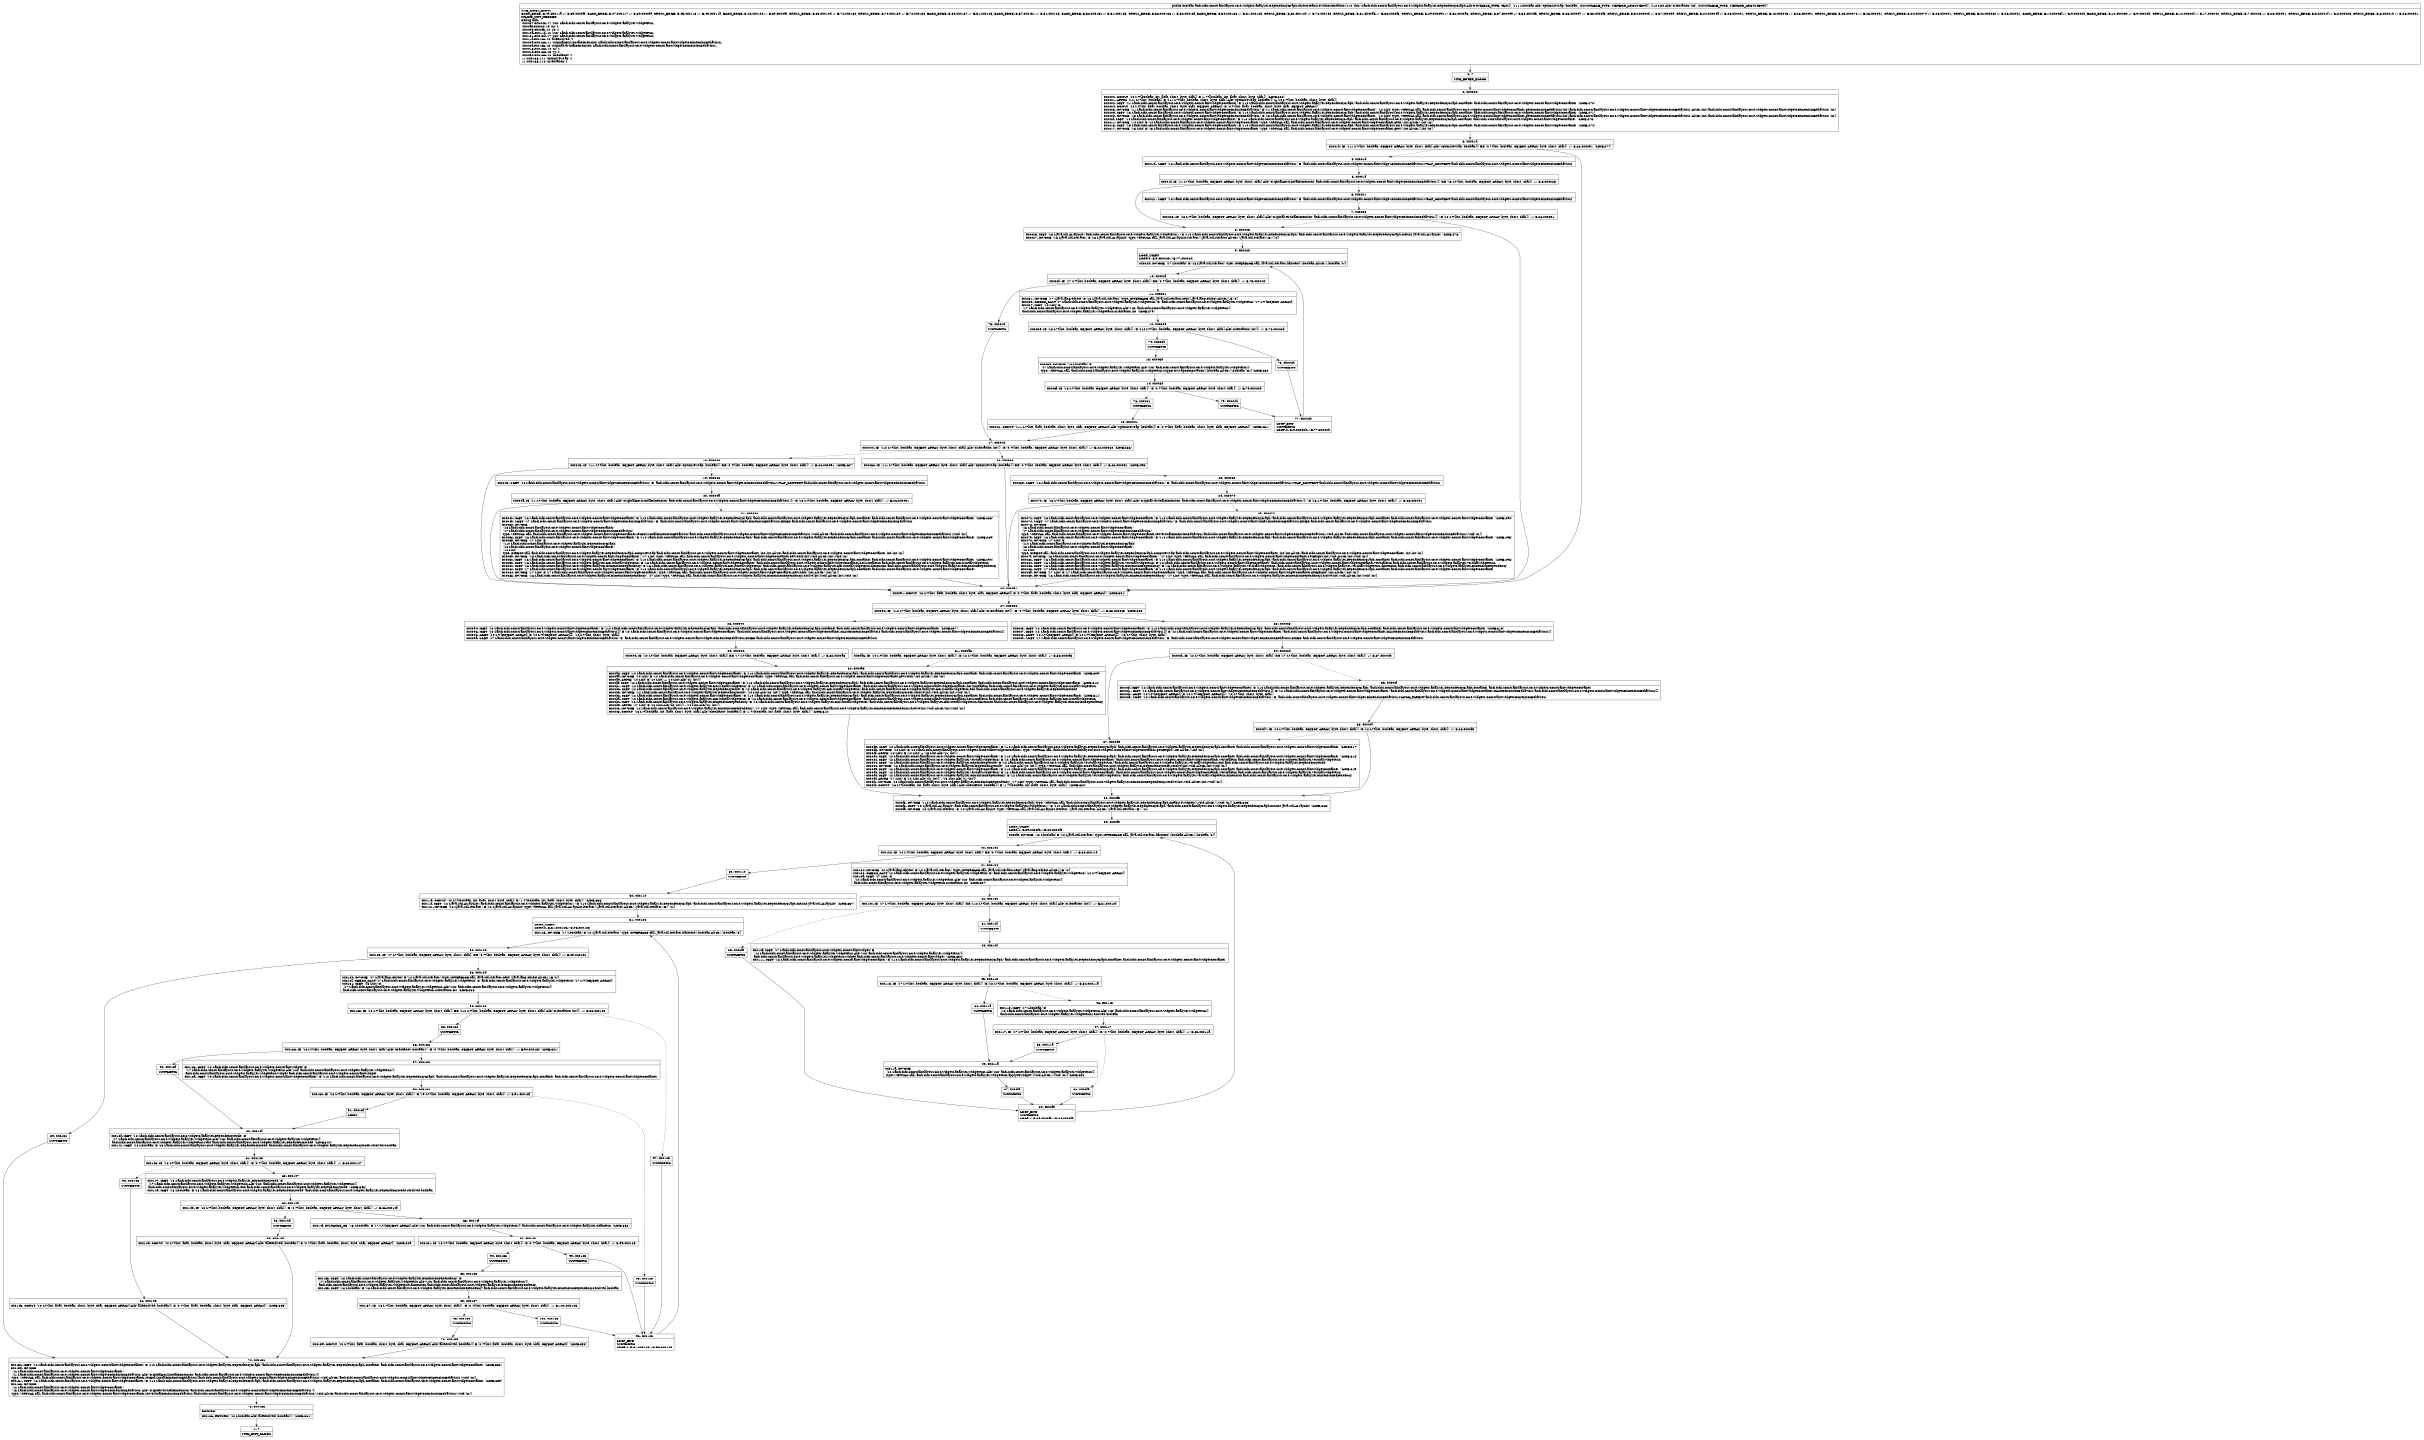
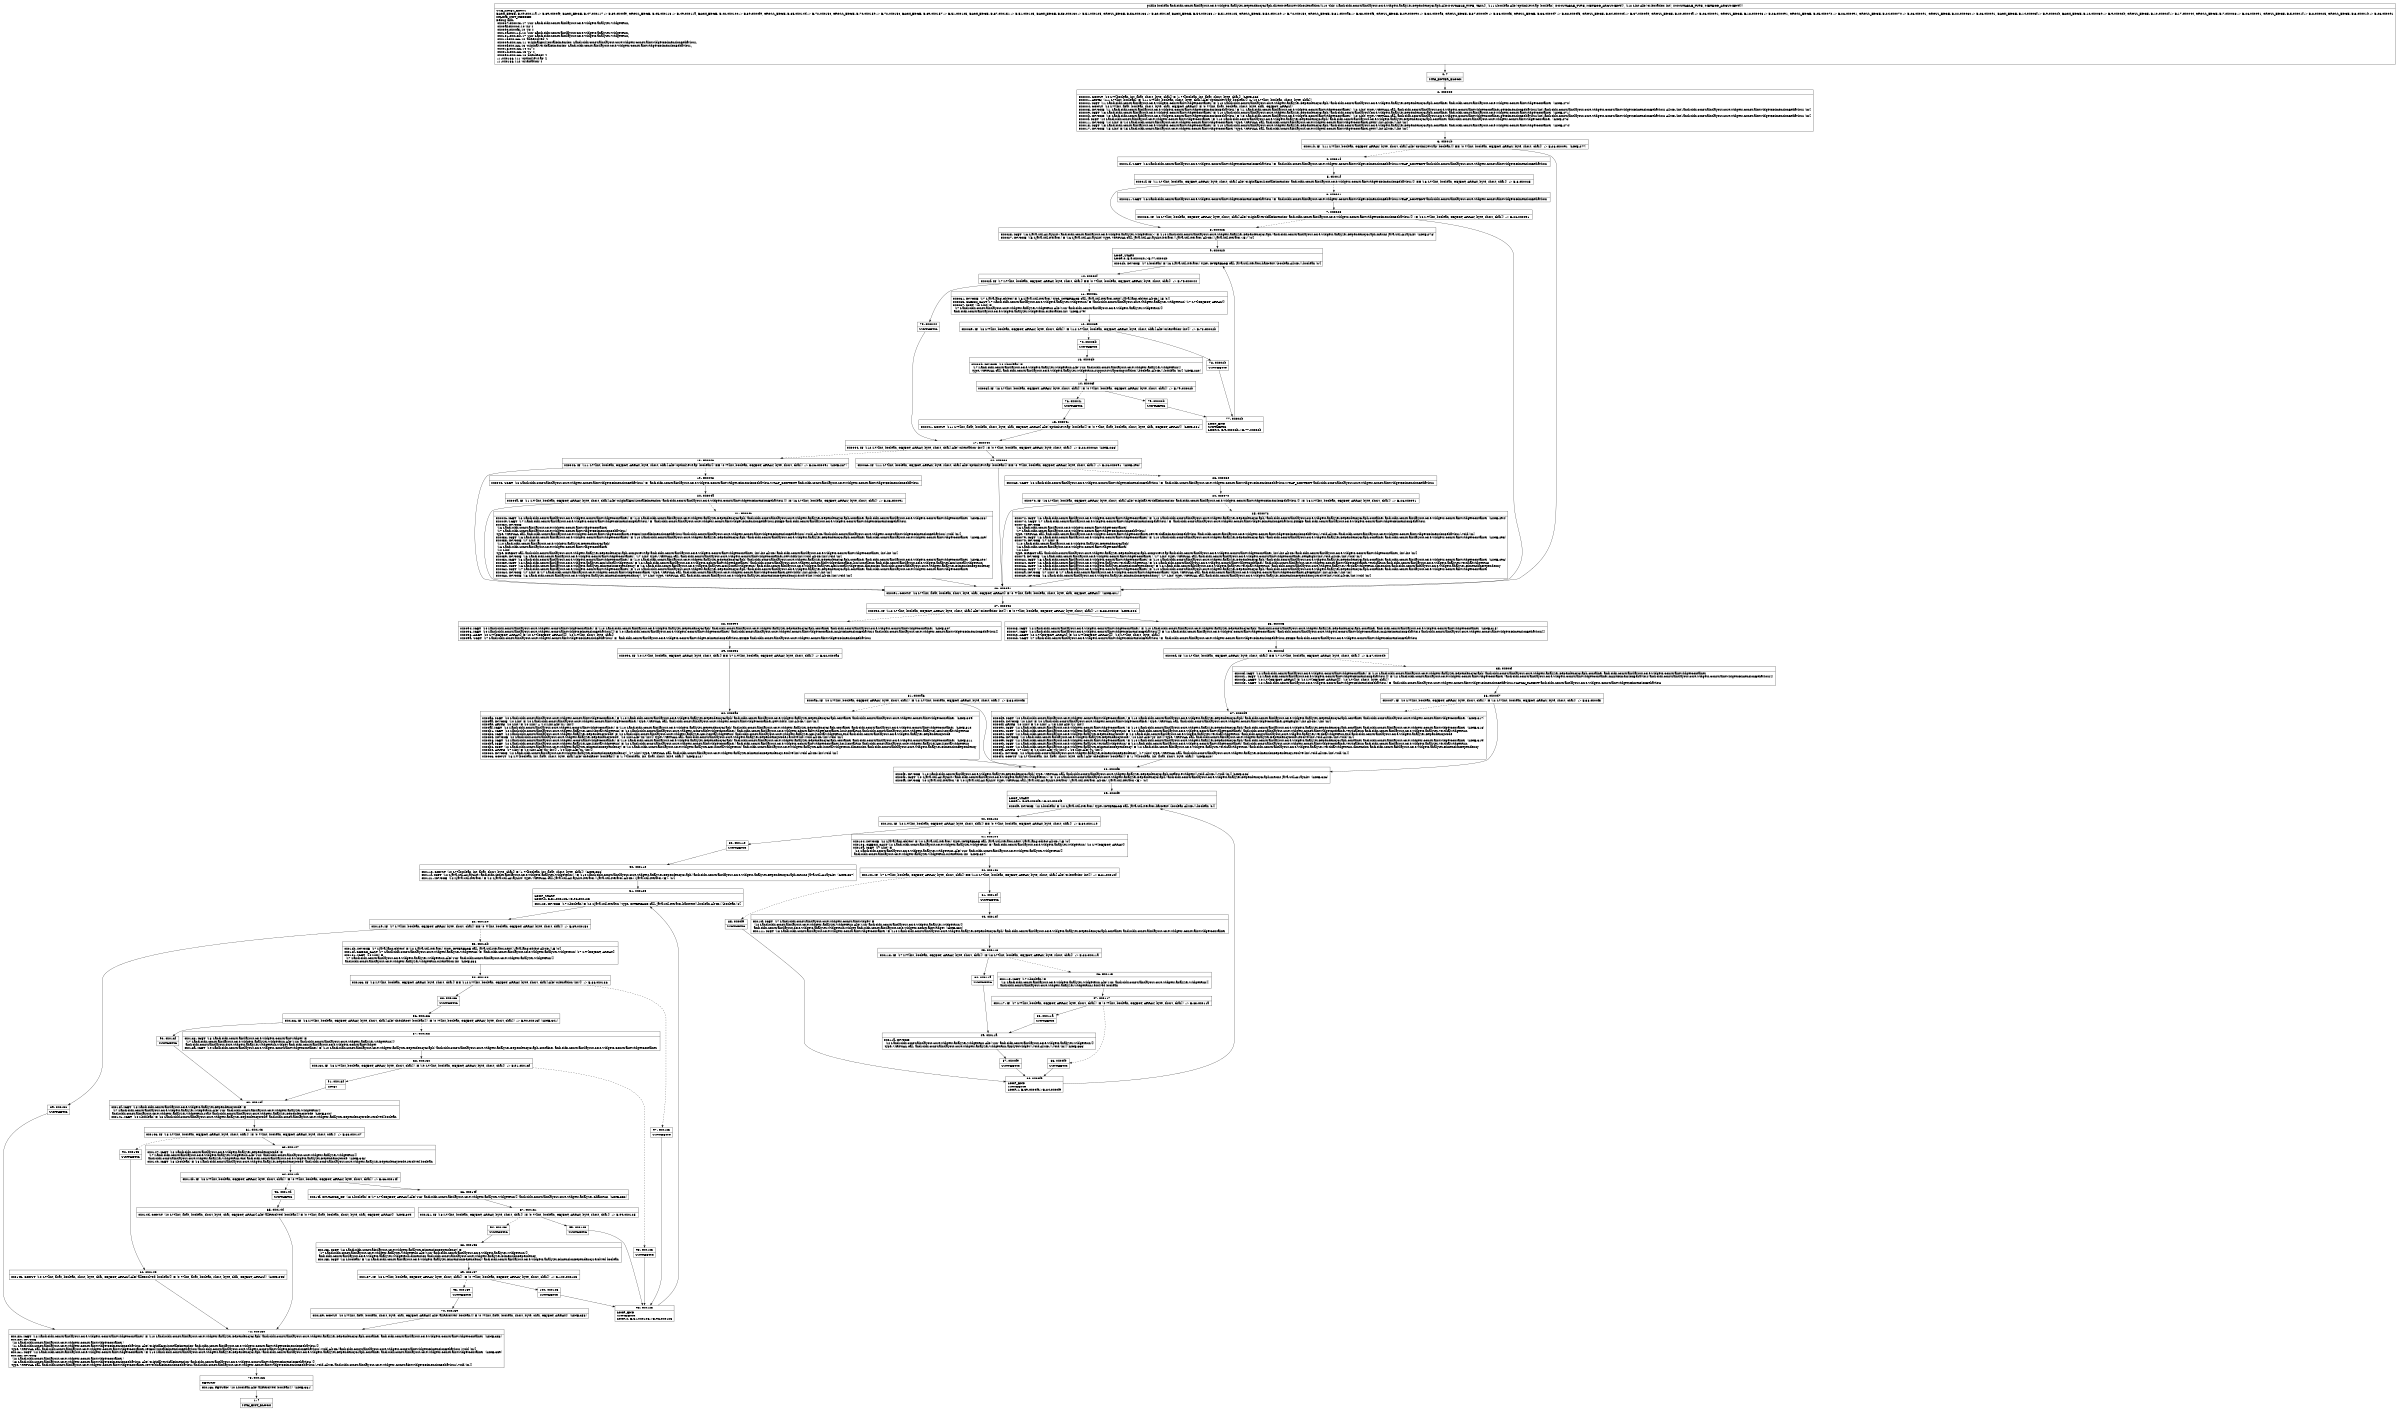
none -> (984, 740)
